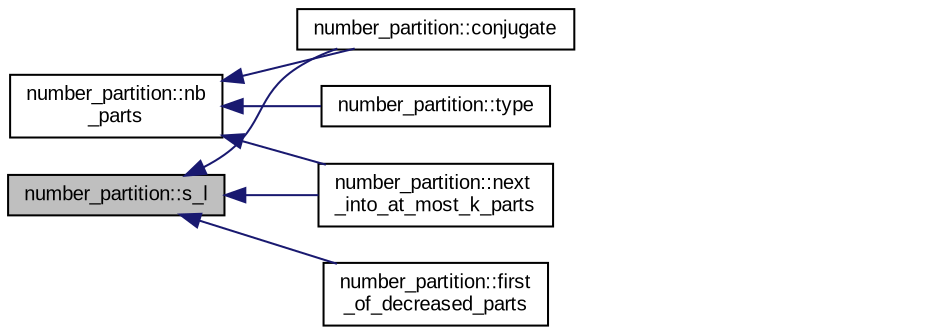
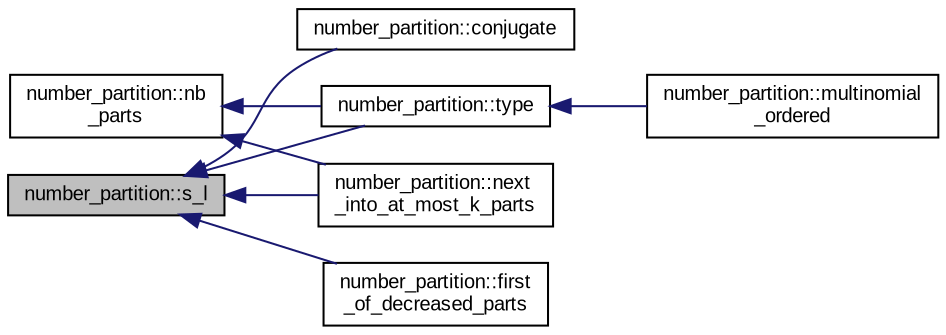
(276, 68) -> none
none -> (793, 106)
none -> (301, 143)
